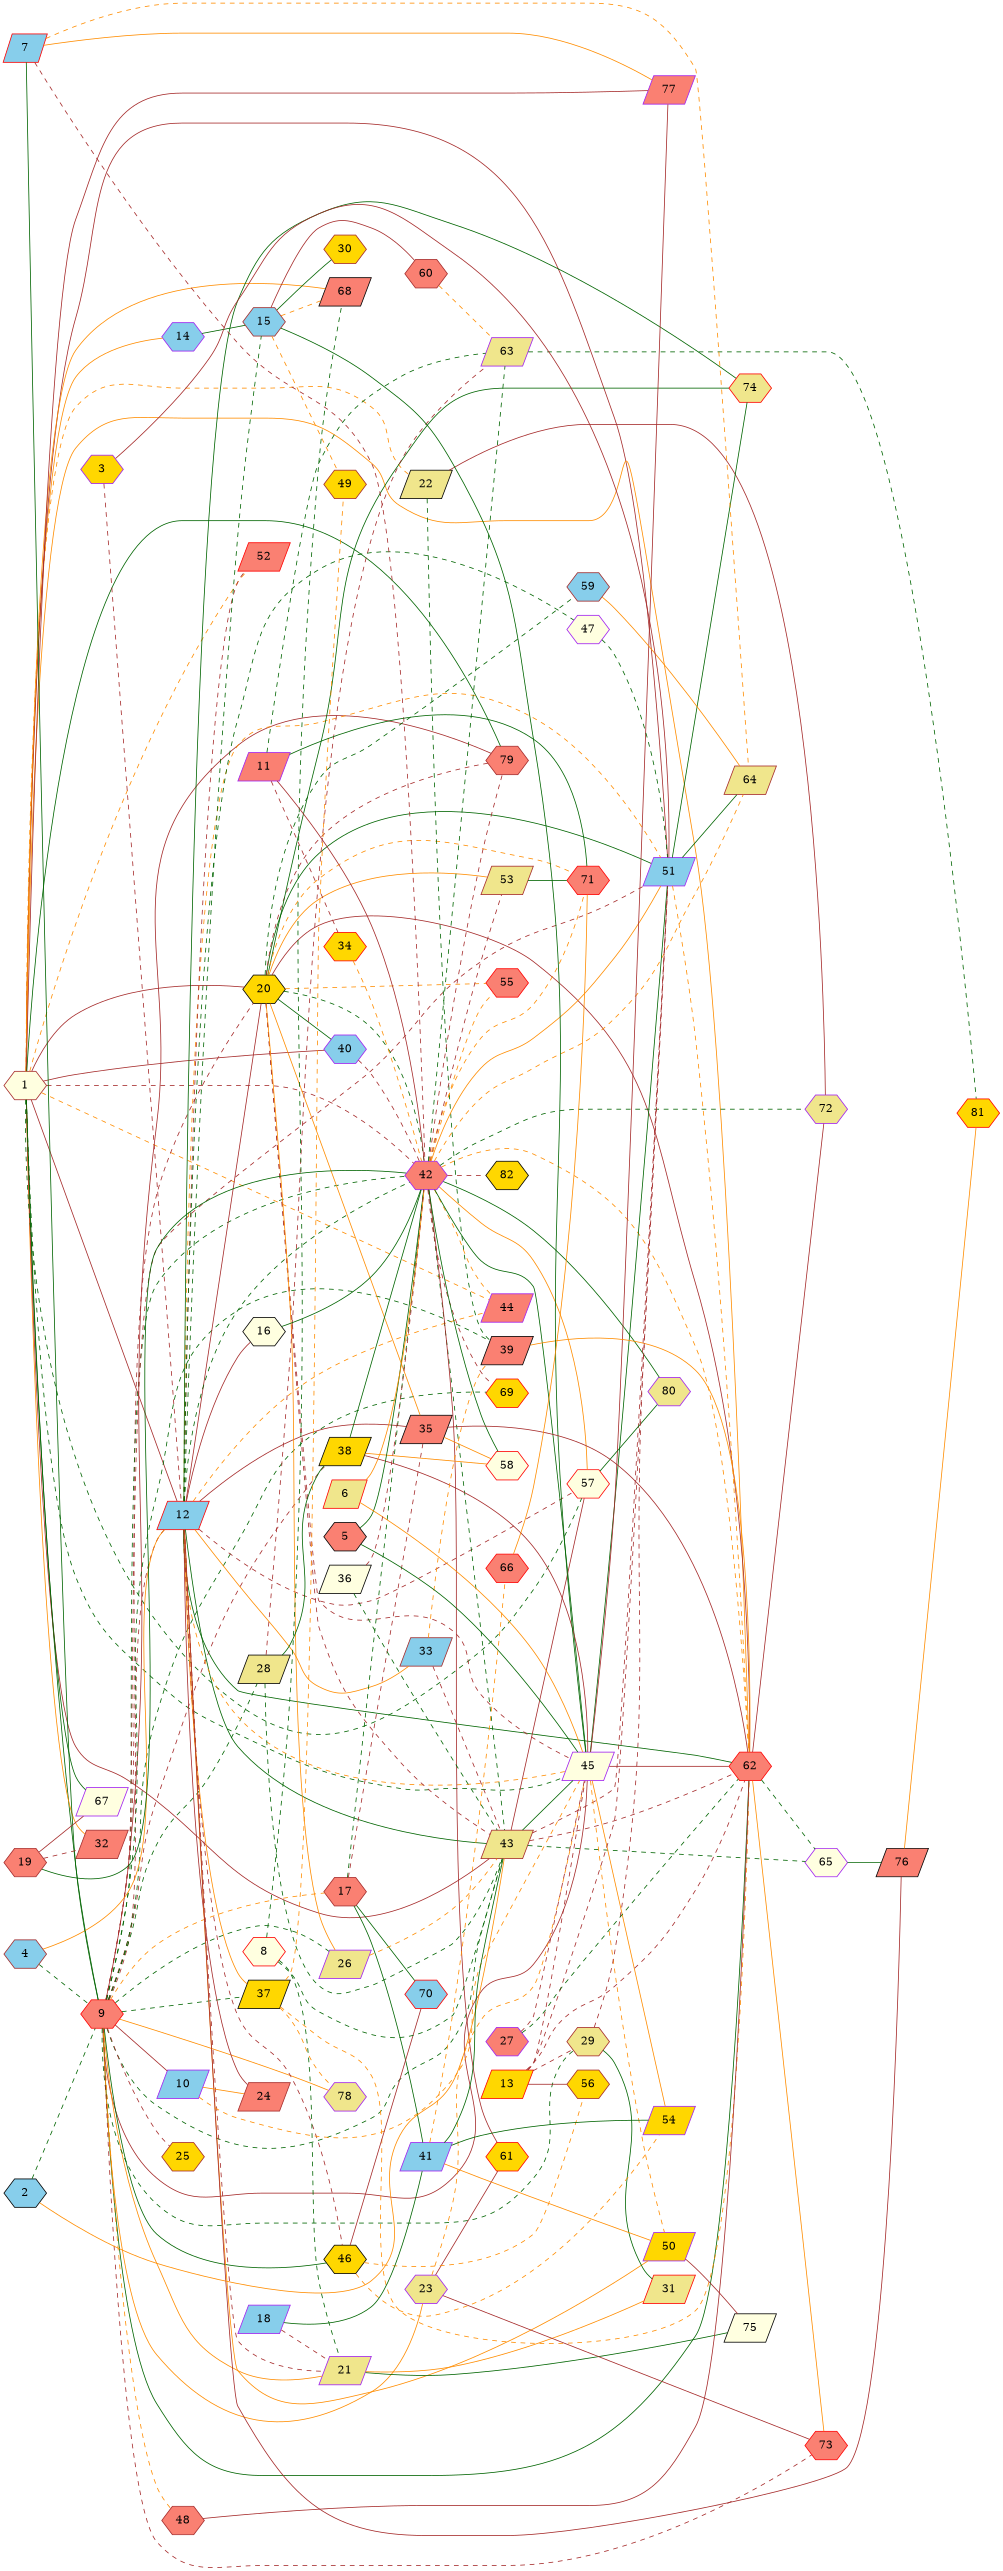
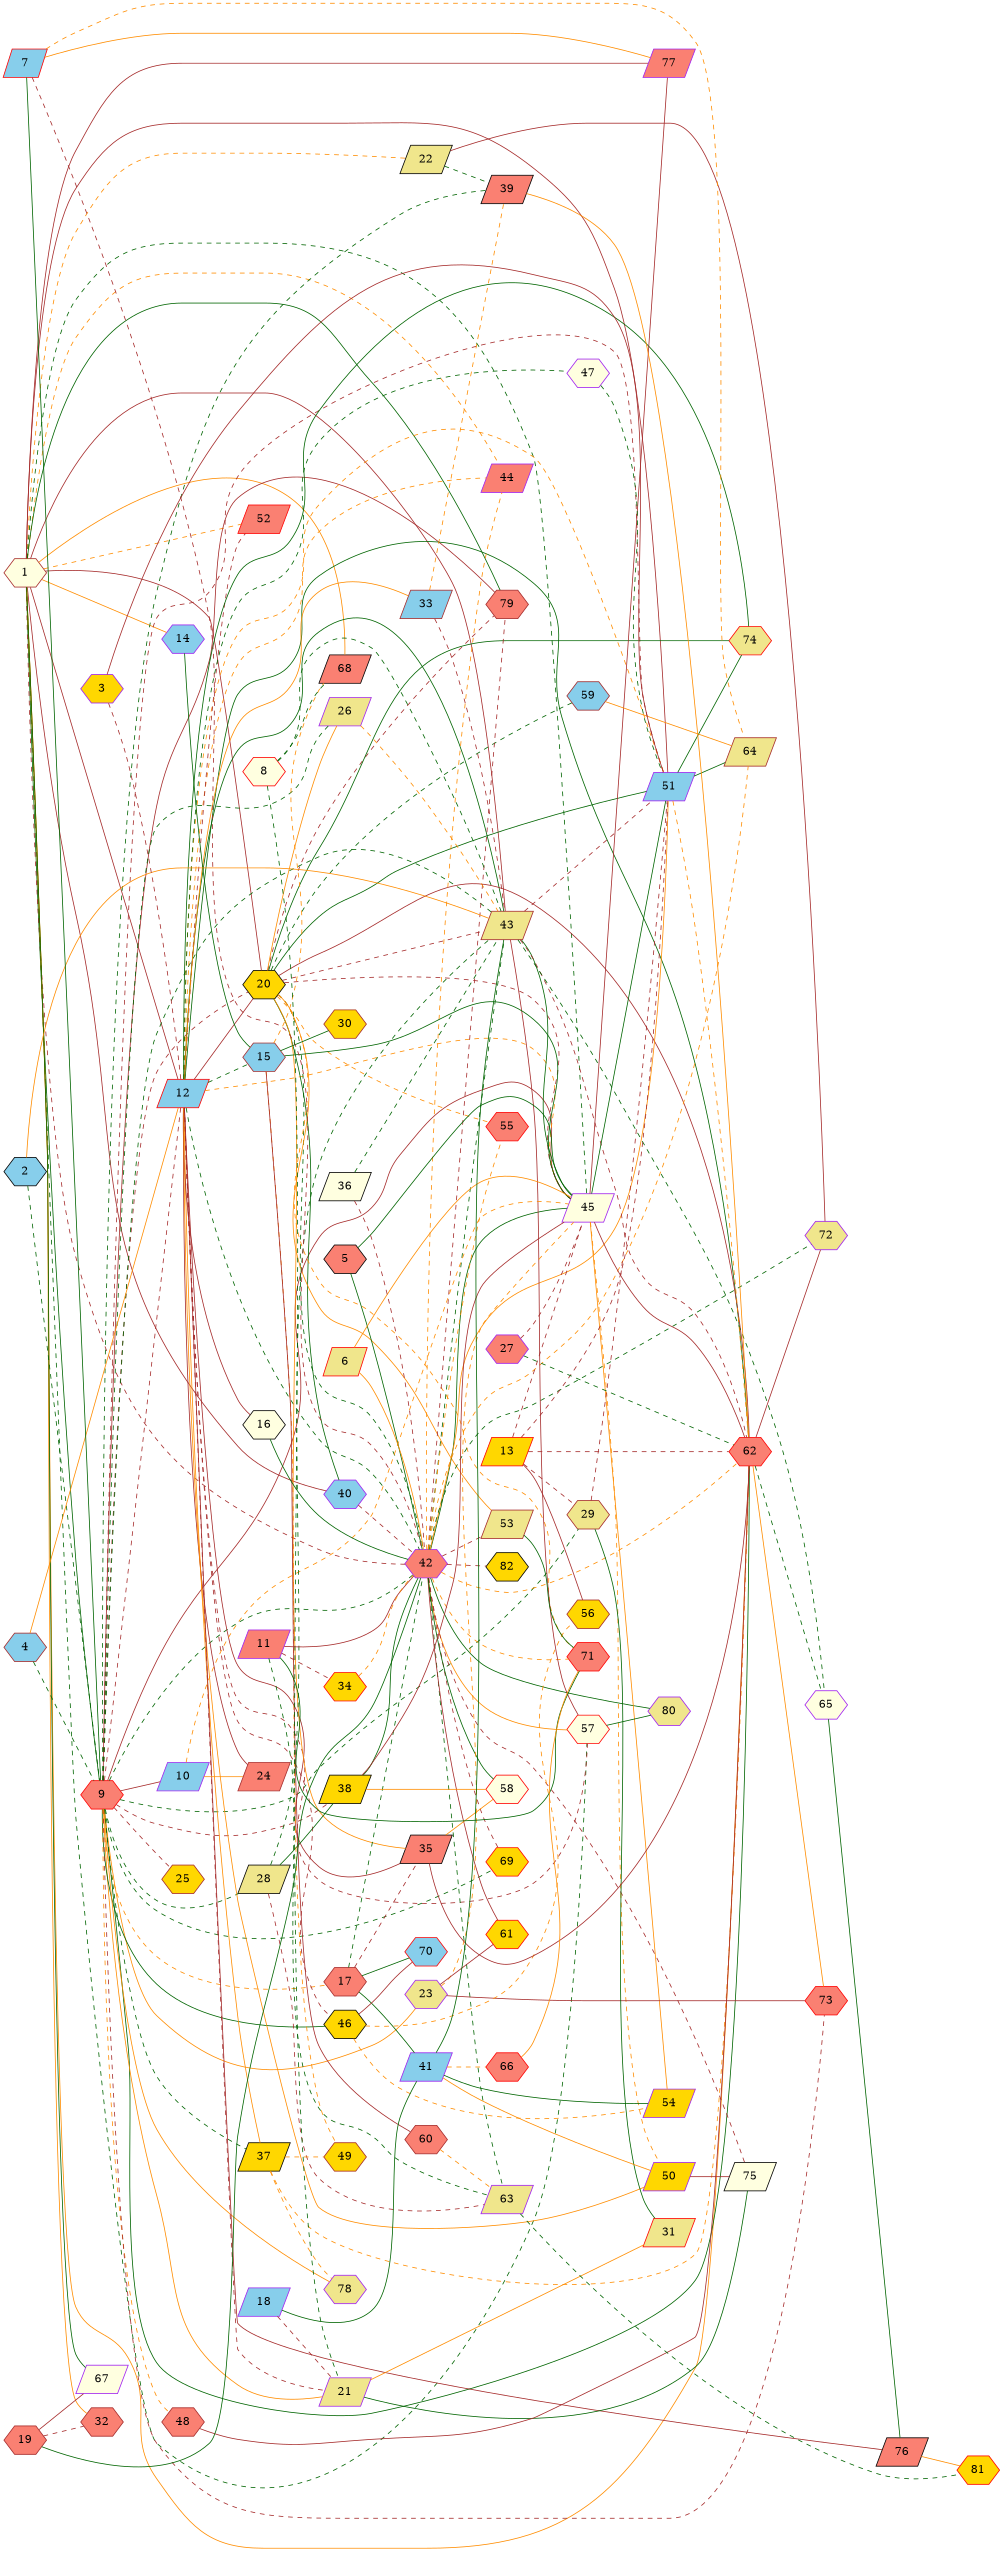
(102, 1844) -> (102, 2422)
none -> (599, 1858)
